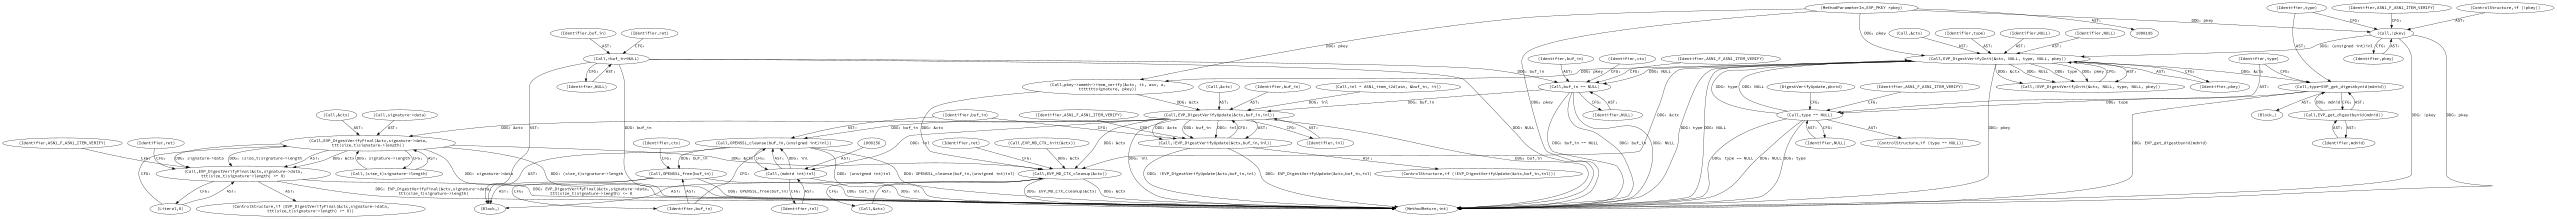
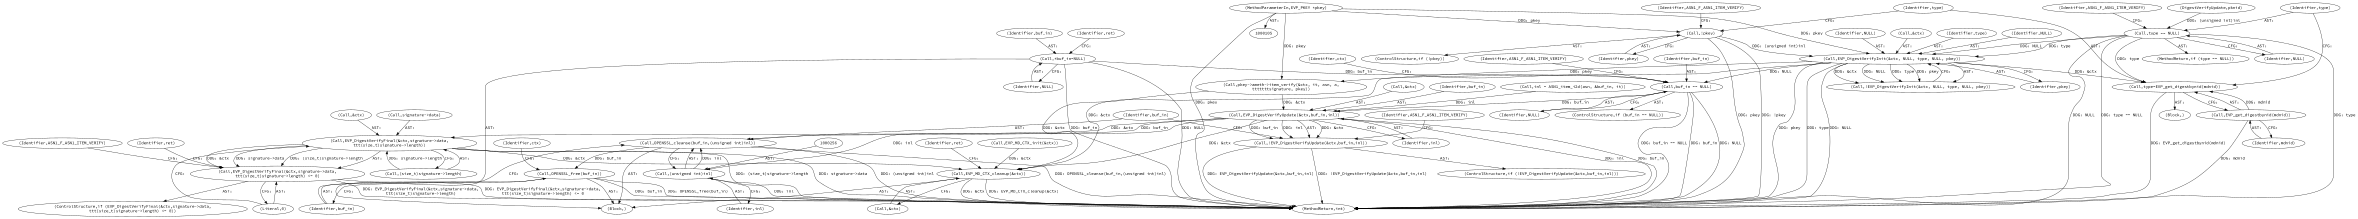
(2448, 21) -> (1564, 45)
(2076, 101) -> (2116, 60)
(1816, 102) -> (2214, 21)
none -> (1618, 115)
(2353, 128) -> (2274, 128)
(1236, 131) -> none
(1920, 143) -> (2196, 59)
(791, 174) -> (684, 174)
none -> (1818, 206)
